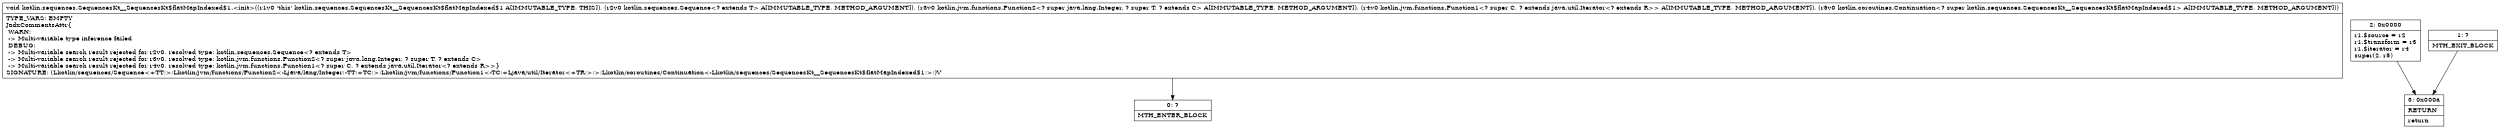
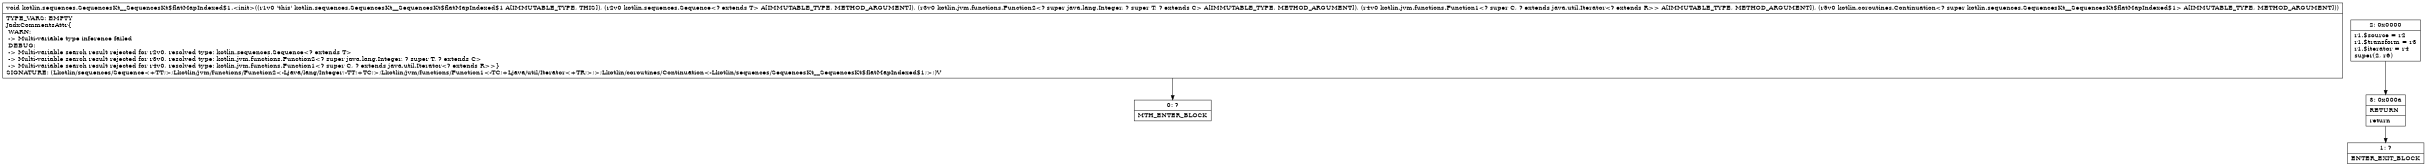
(2463, 46) -> (2386, 158)
(2374, 56) -> (2374, 56)
(2446, 71) -> (2386, 132)
